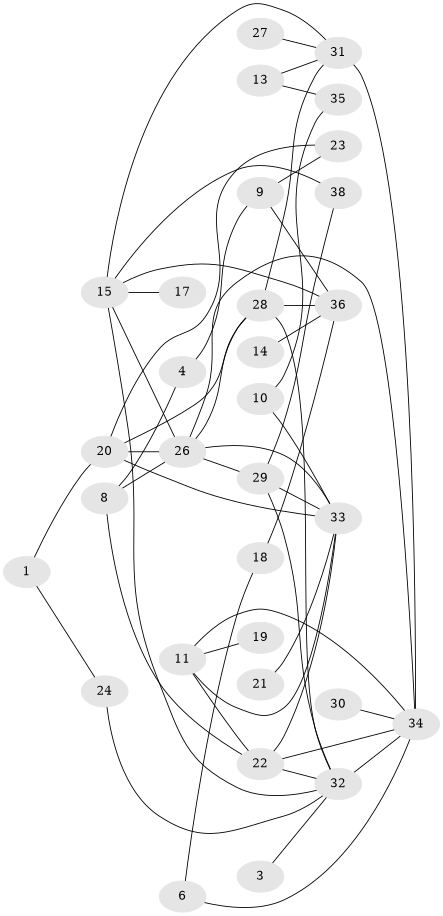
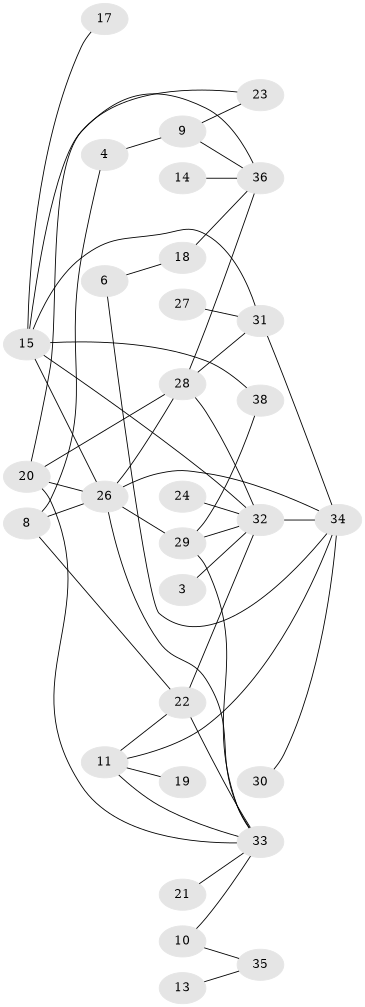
(299, 67) -> none
(27, 572) -> none
(338, 744) -> none
